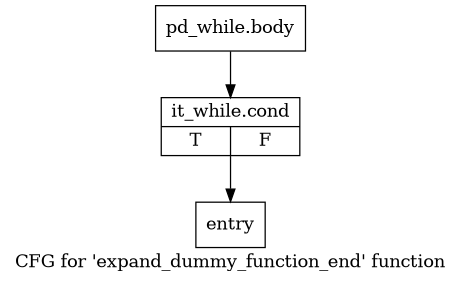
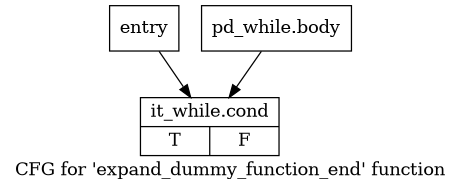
(231, 172) -> (171, 69)
